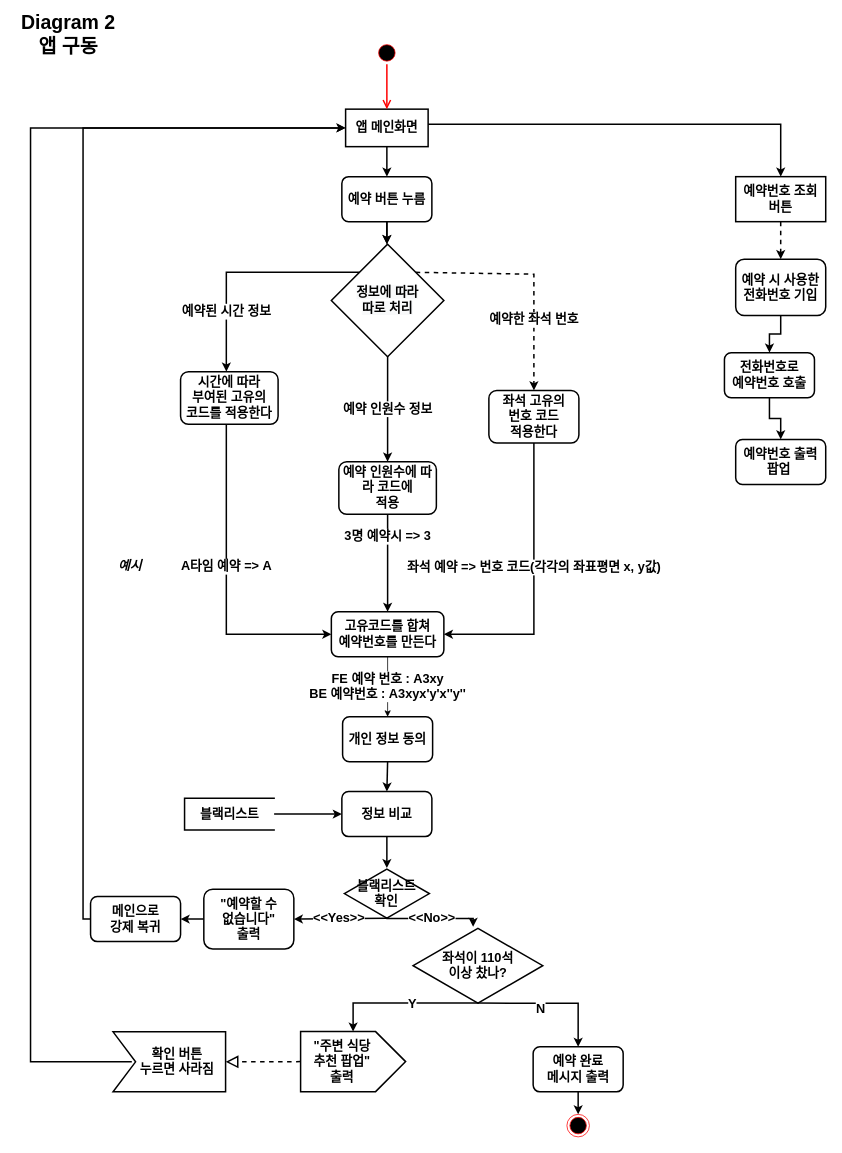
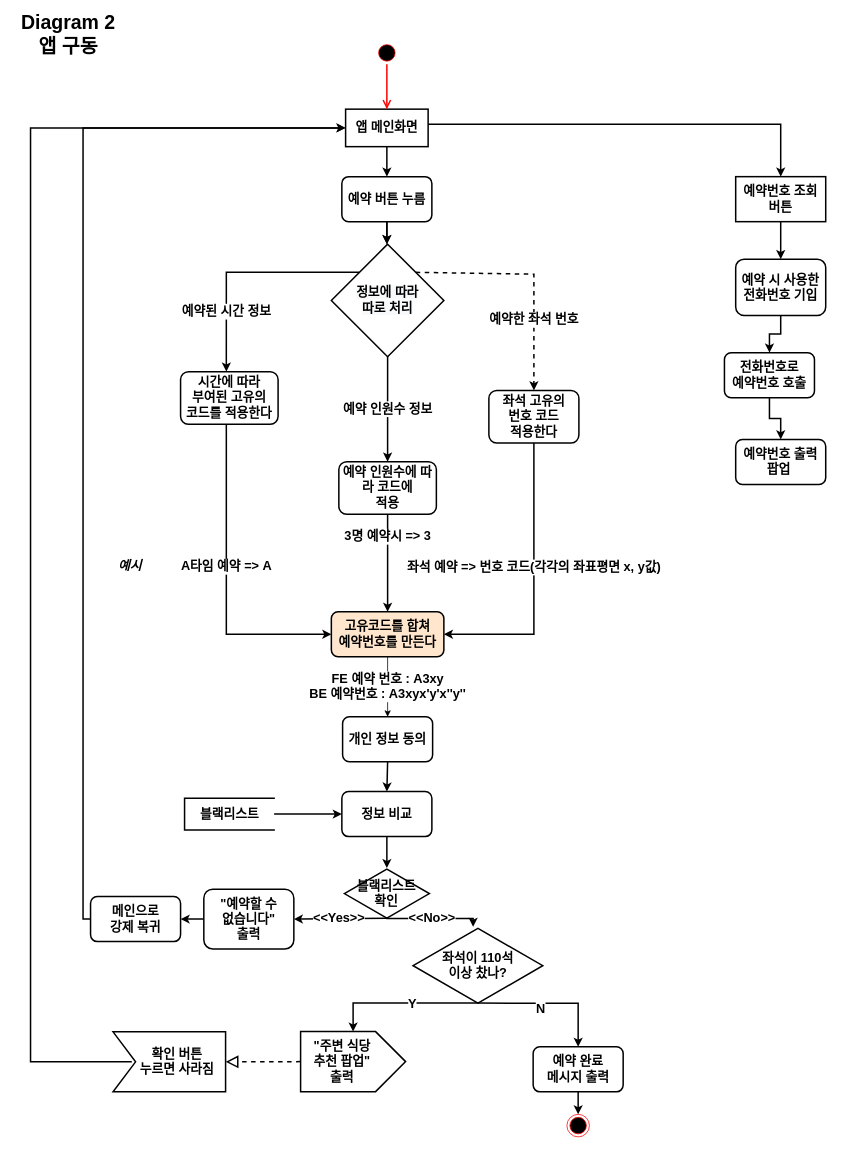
(780, 237) -> (780, 237)
(387, 634) -> (387, 634)
